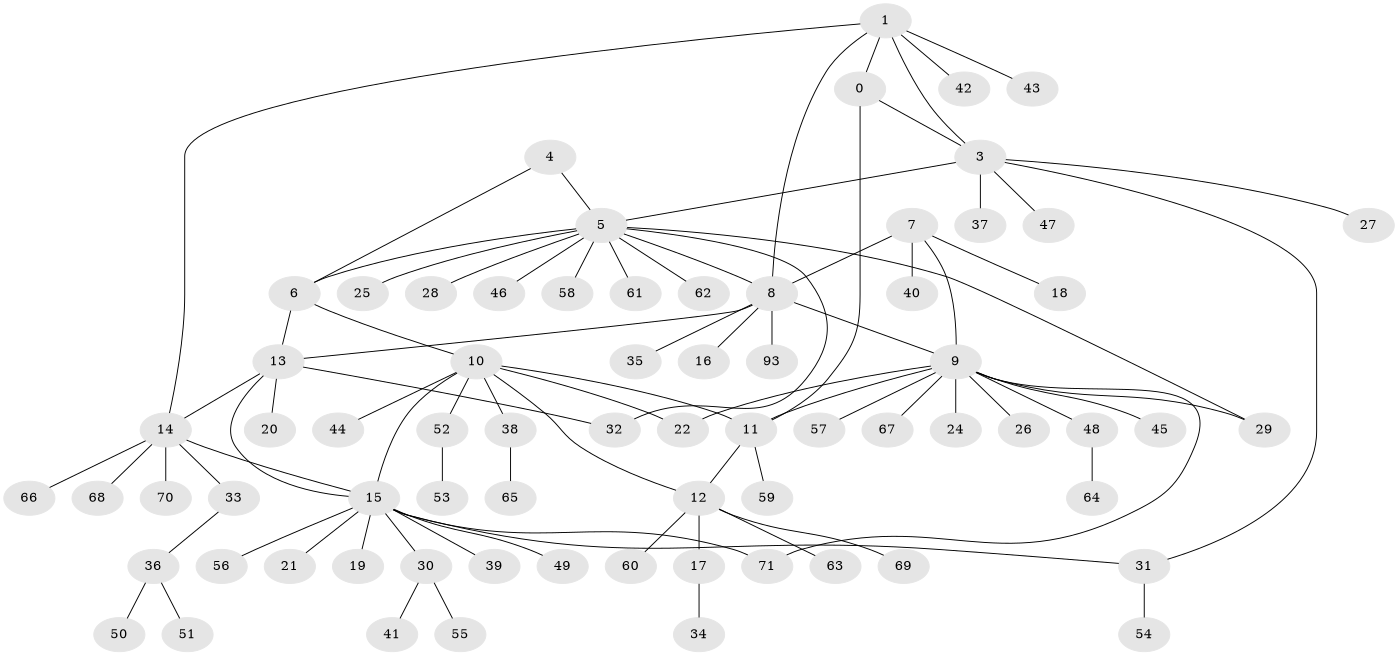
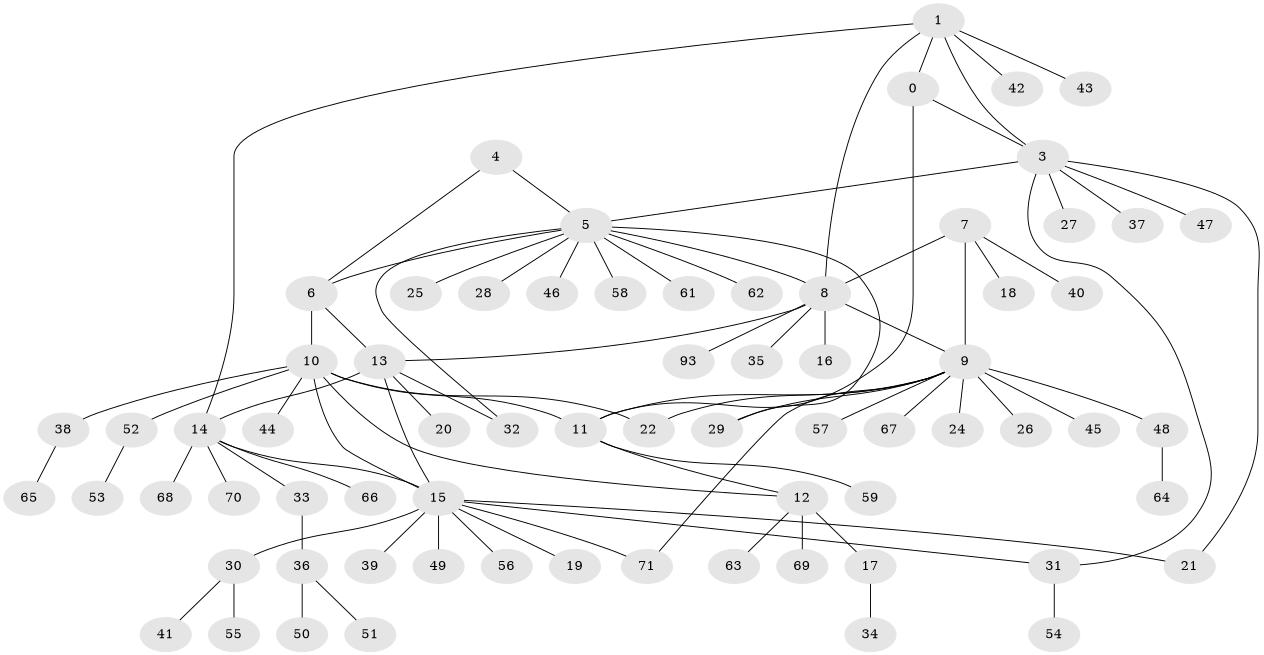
none -> (1258, 294)
(631, 566) -> none
